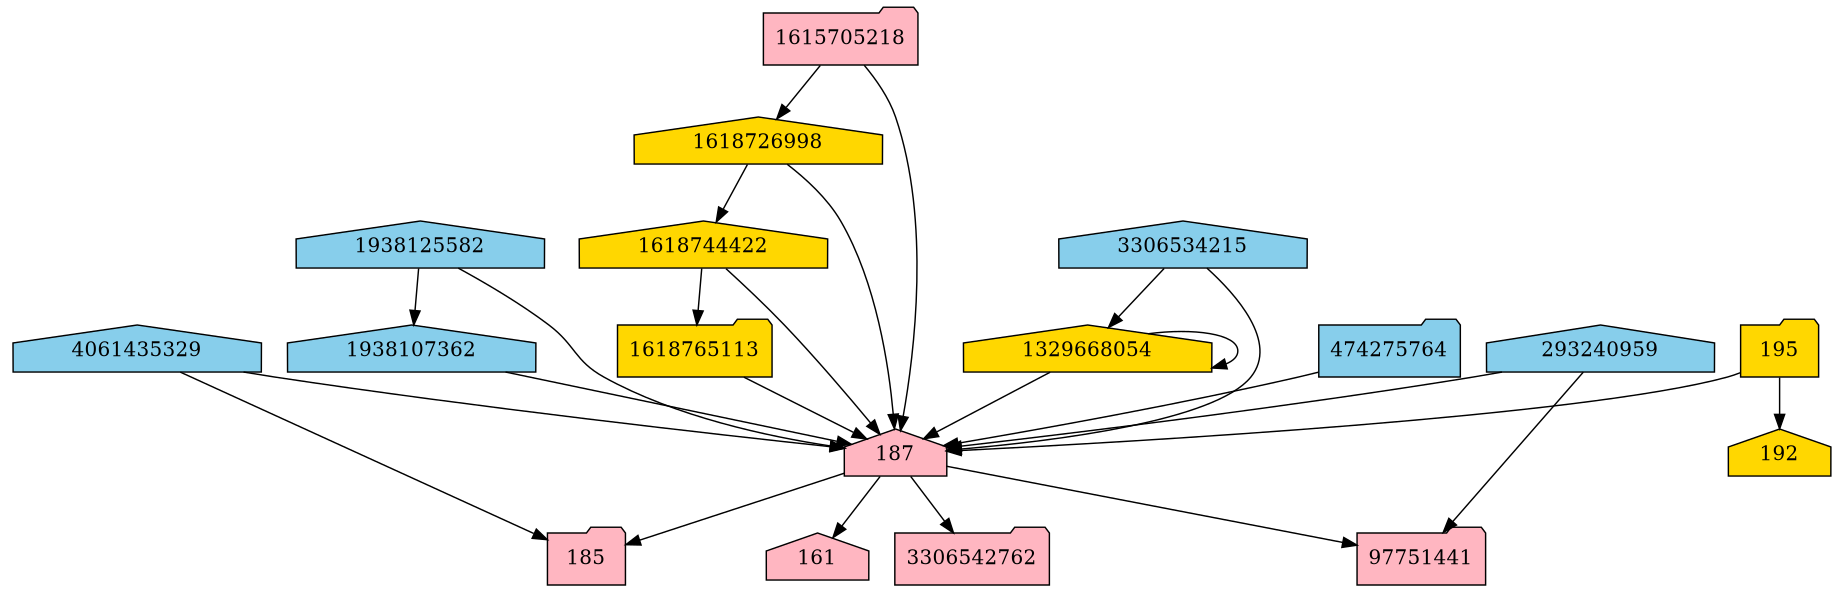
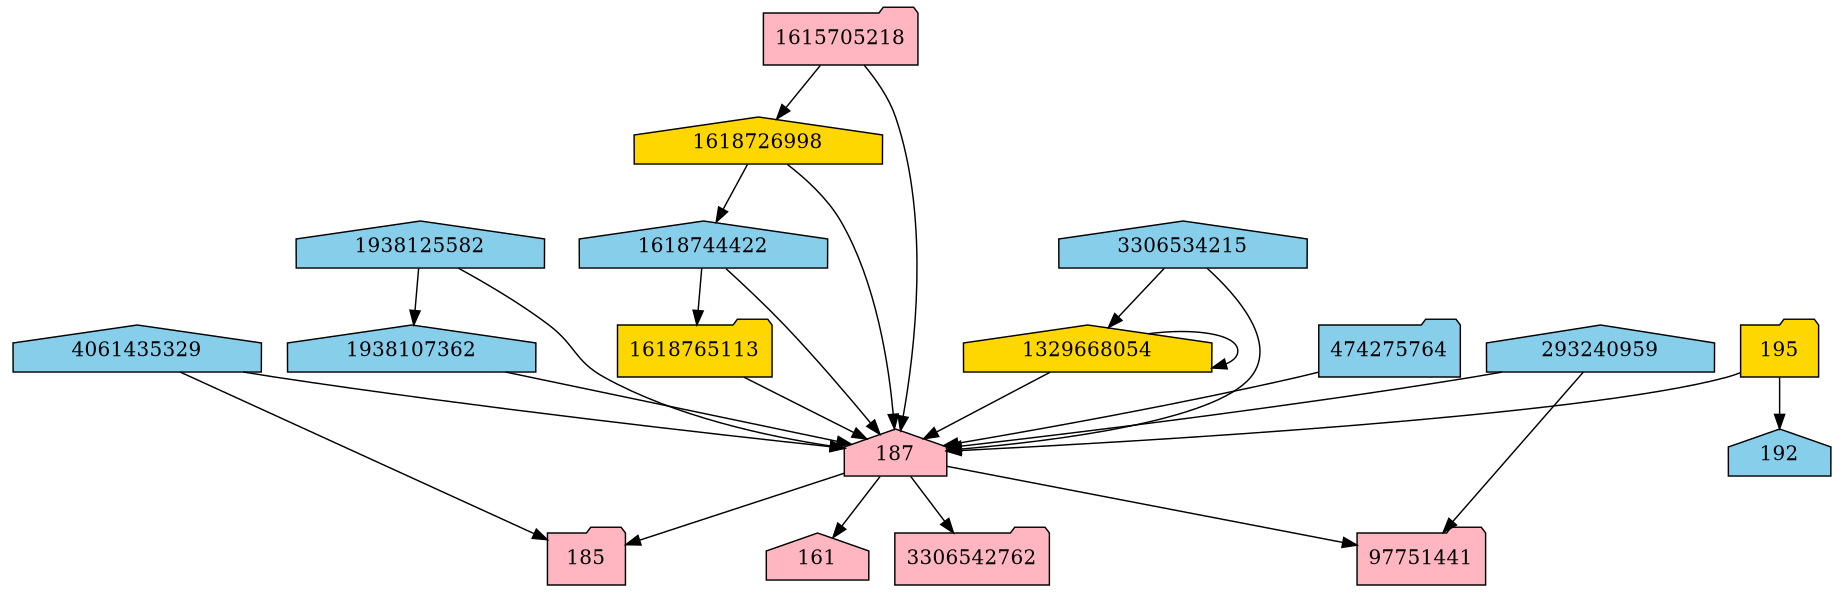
(703, 247) -> (703, 247)
(1780, 455) -> (1780, 455)
